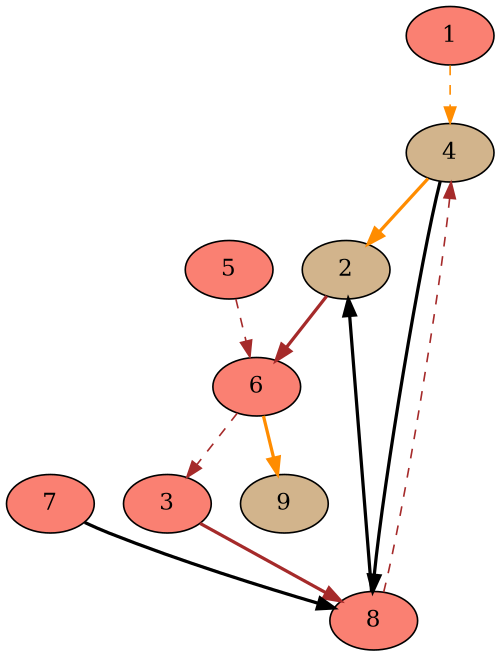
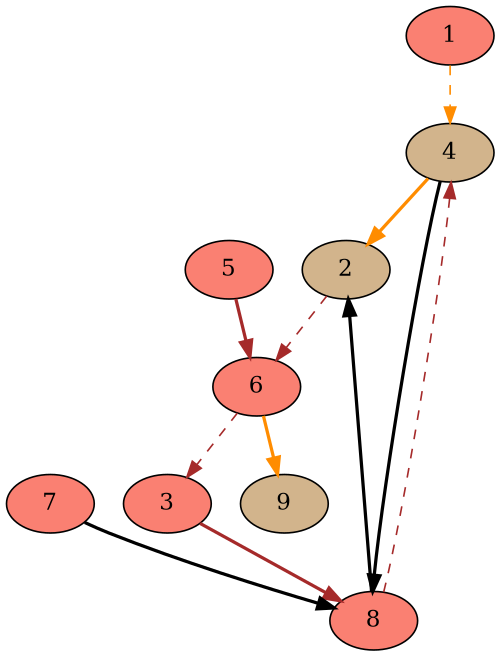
(241, 320) -> (241, 320)
(306, 322) -> (306, 322)
